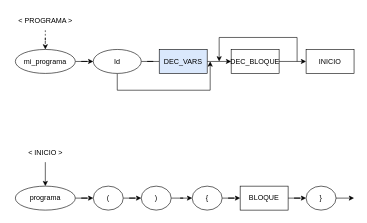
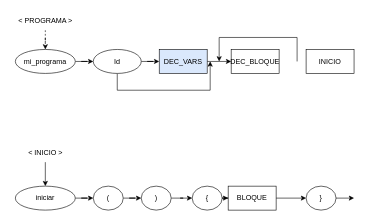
(155, 62) -> (153, 62)
(290, 62) -> none
(45, 198) -> (45, 198)
(264, 198) -> (252, 198)
